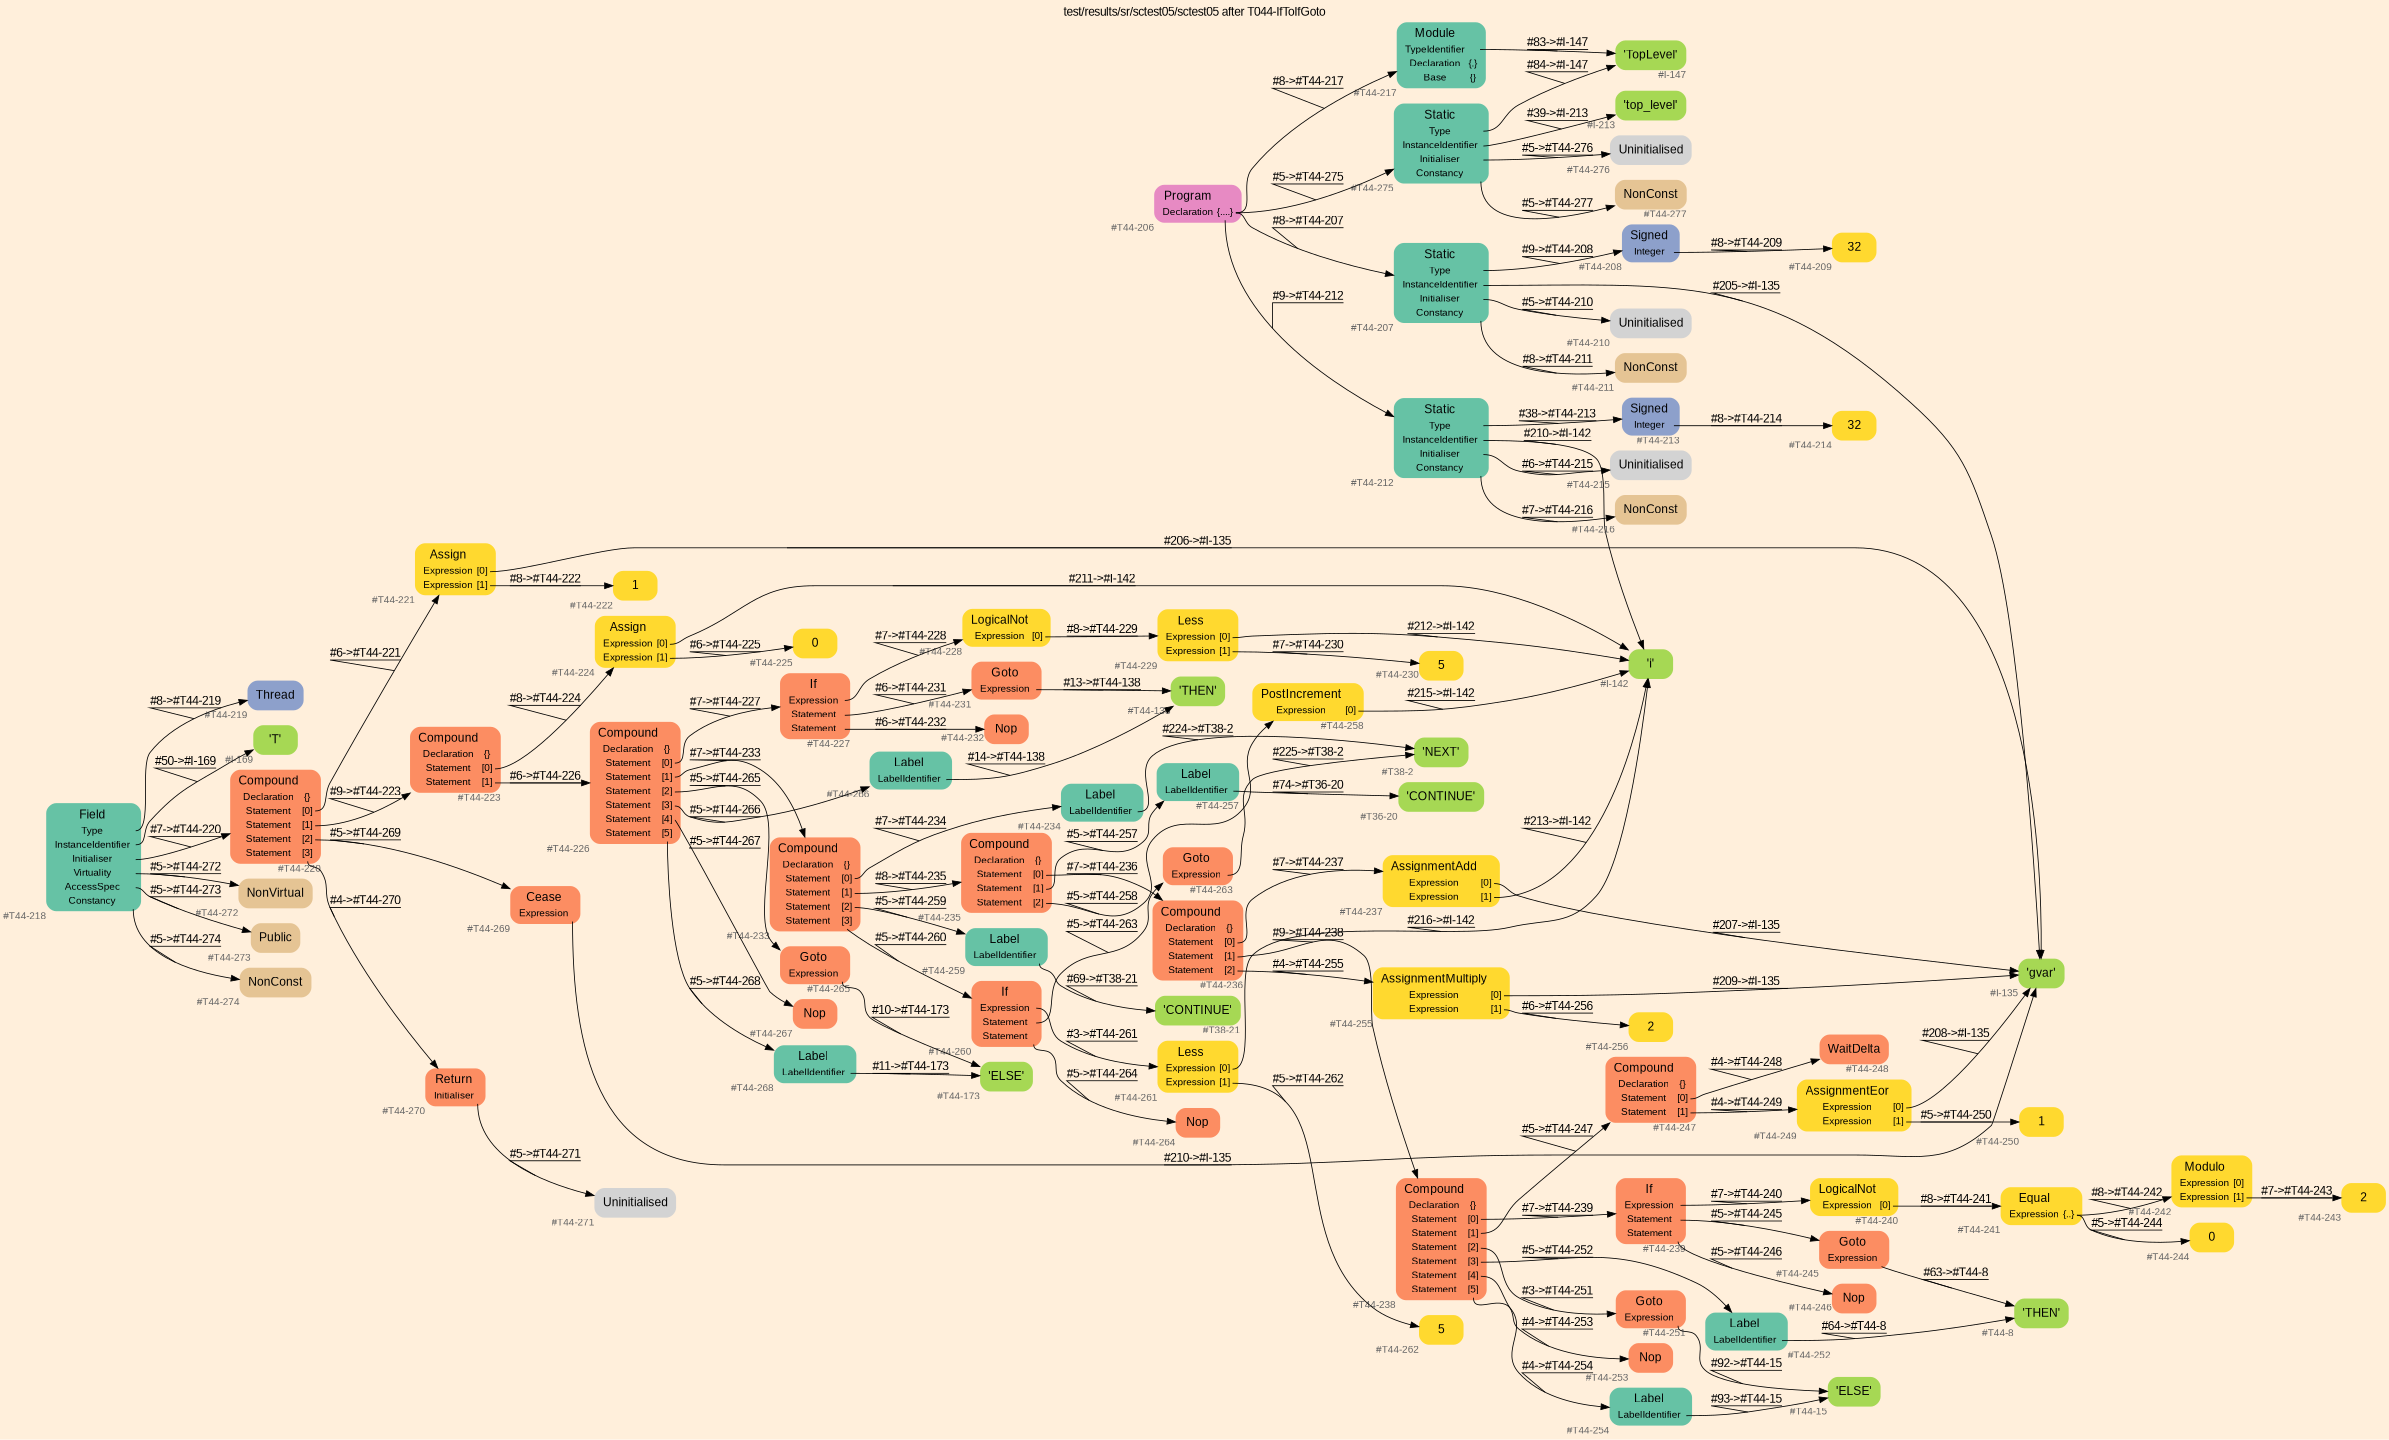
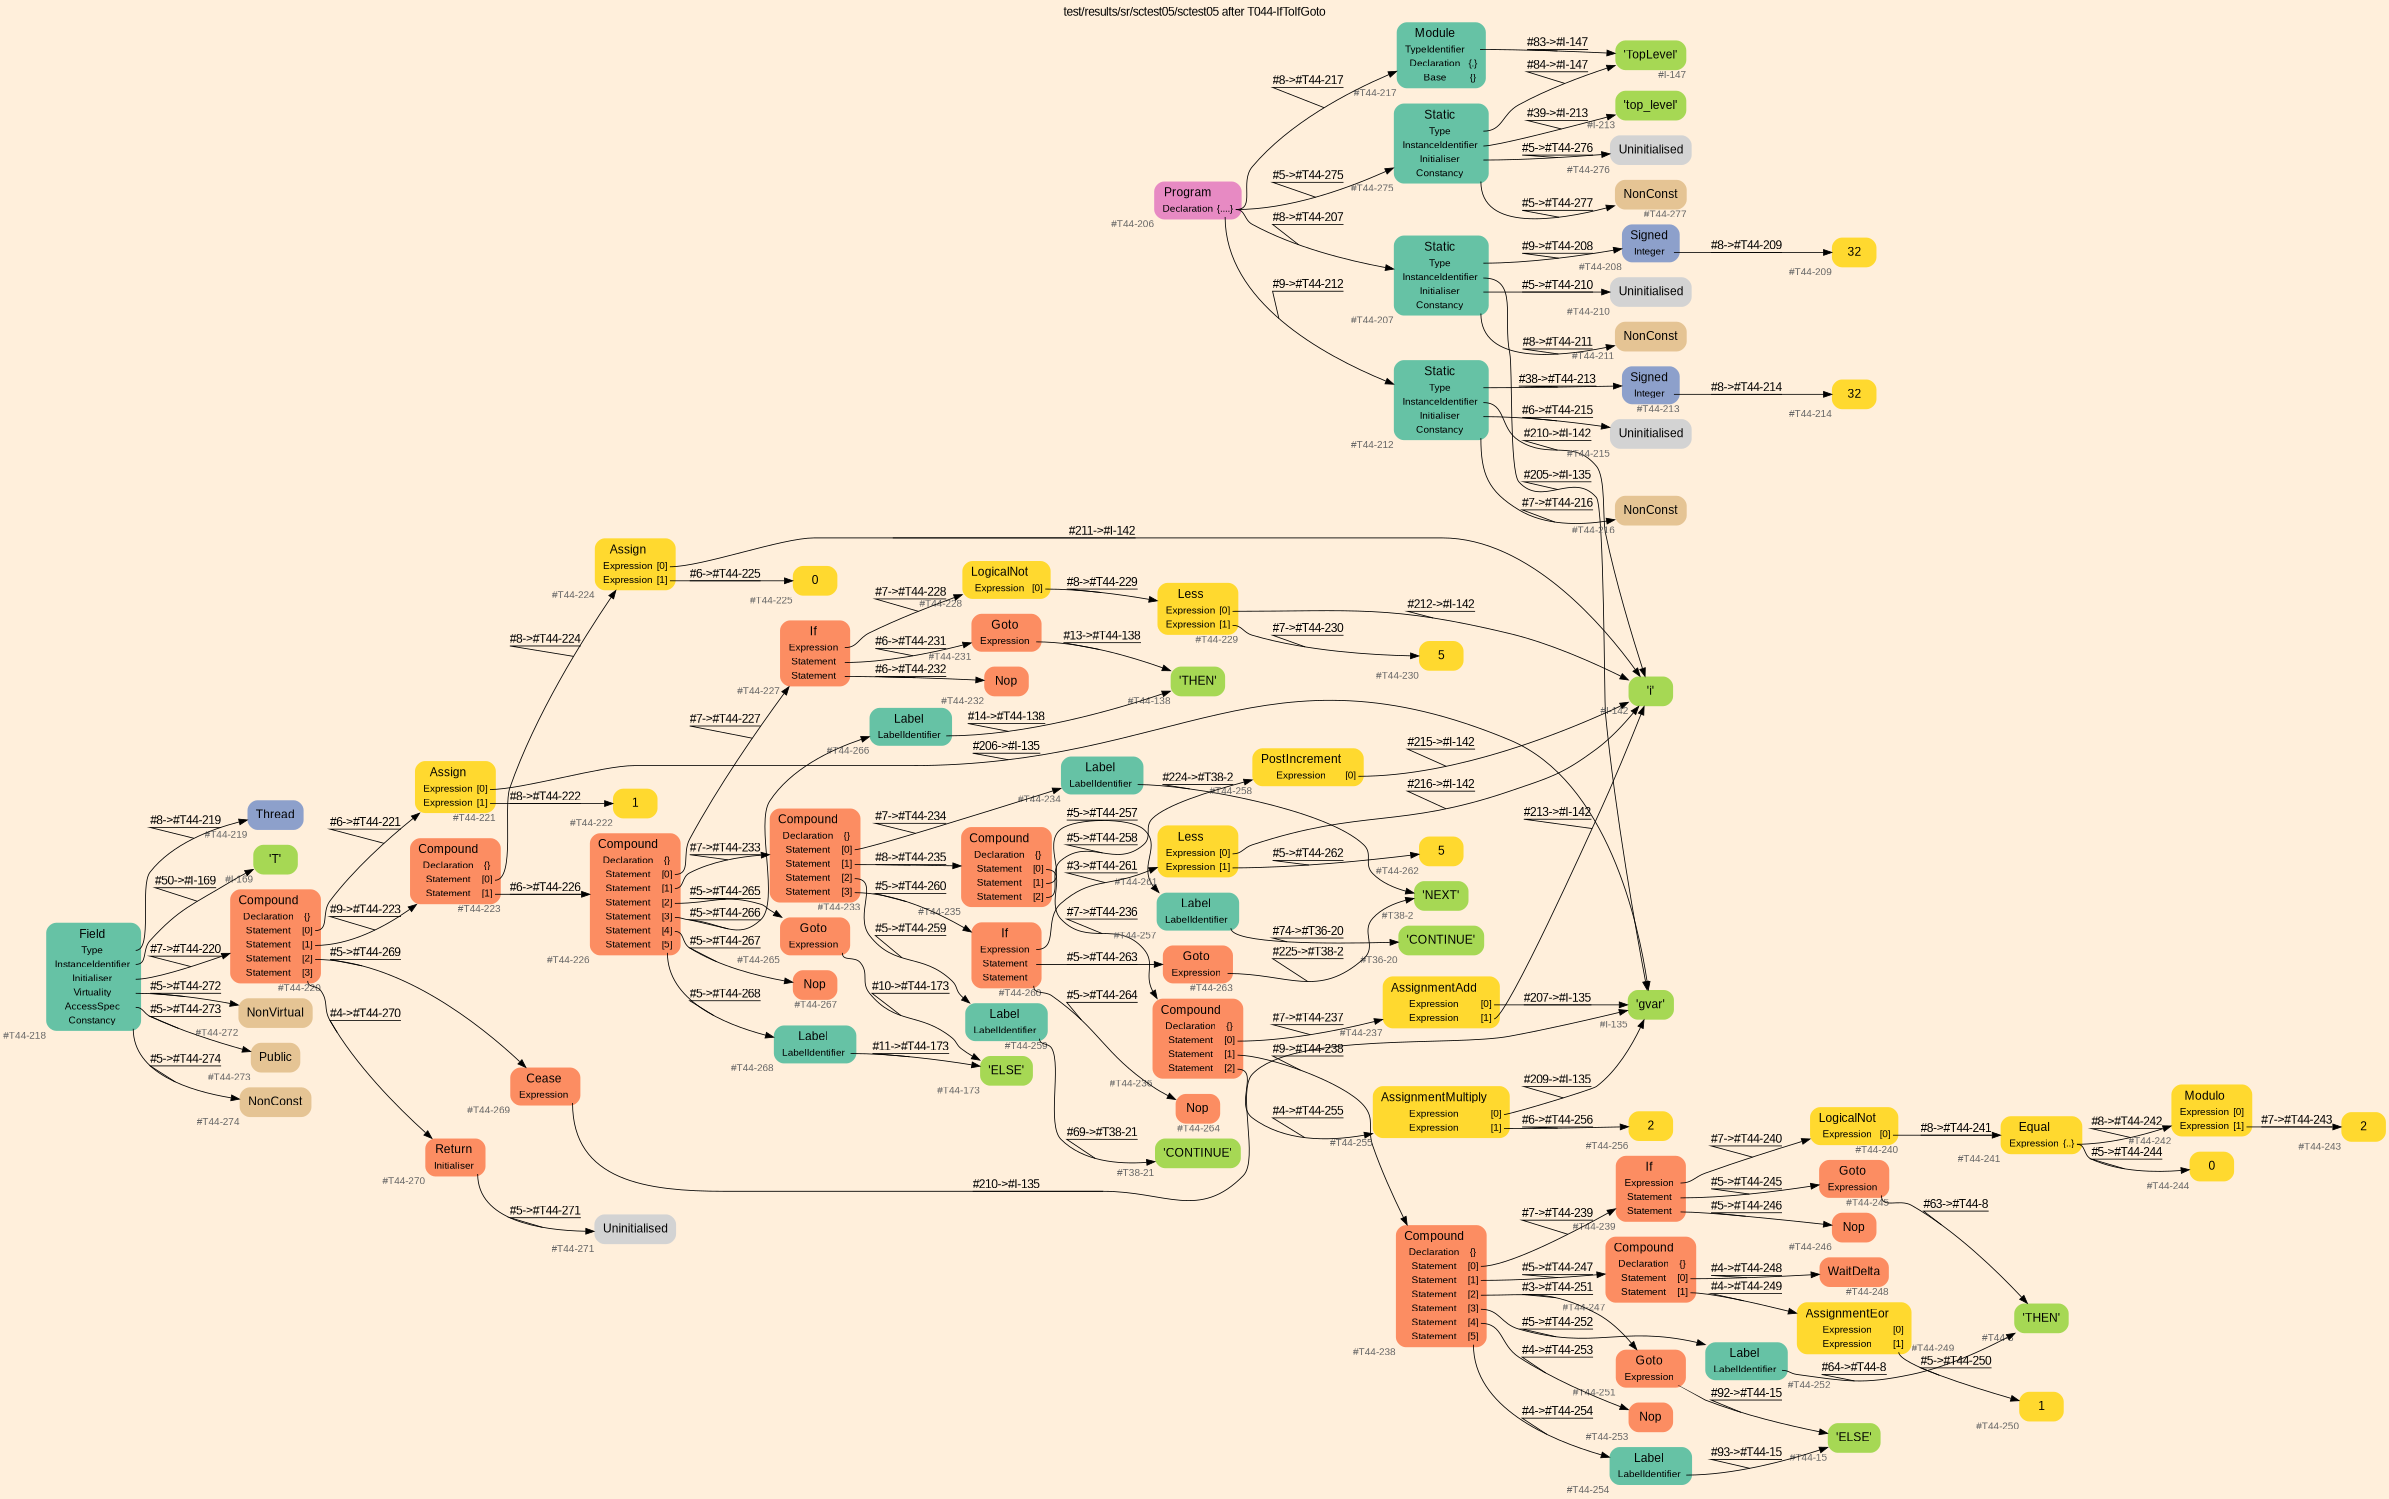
(1972, 1060) -> none
